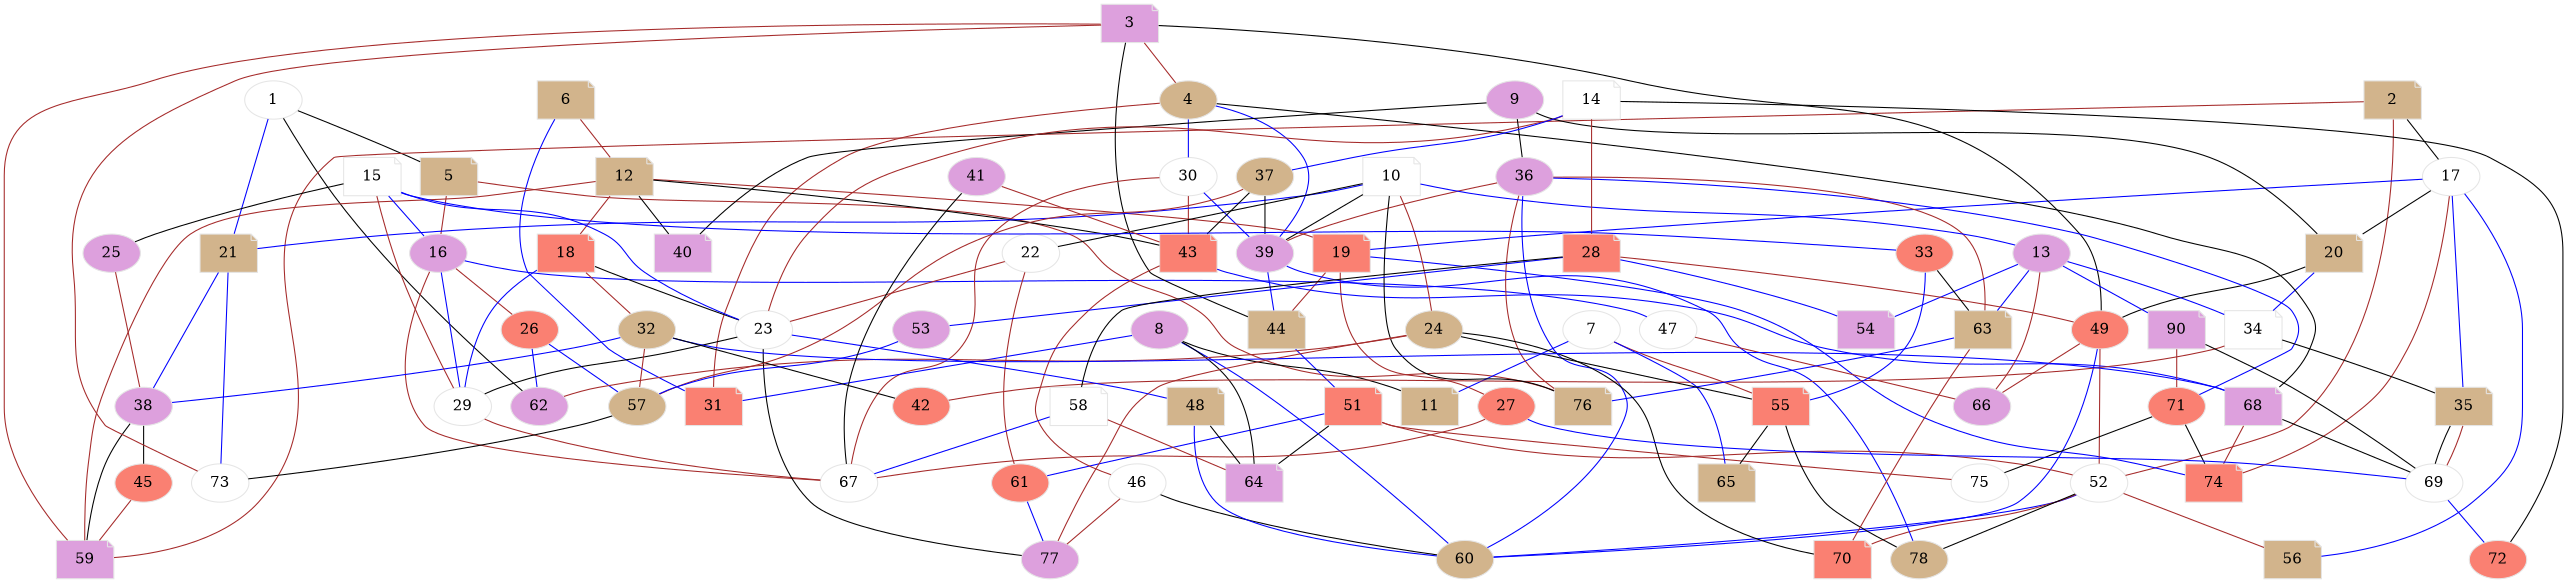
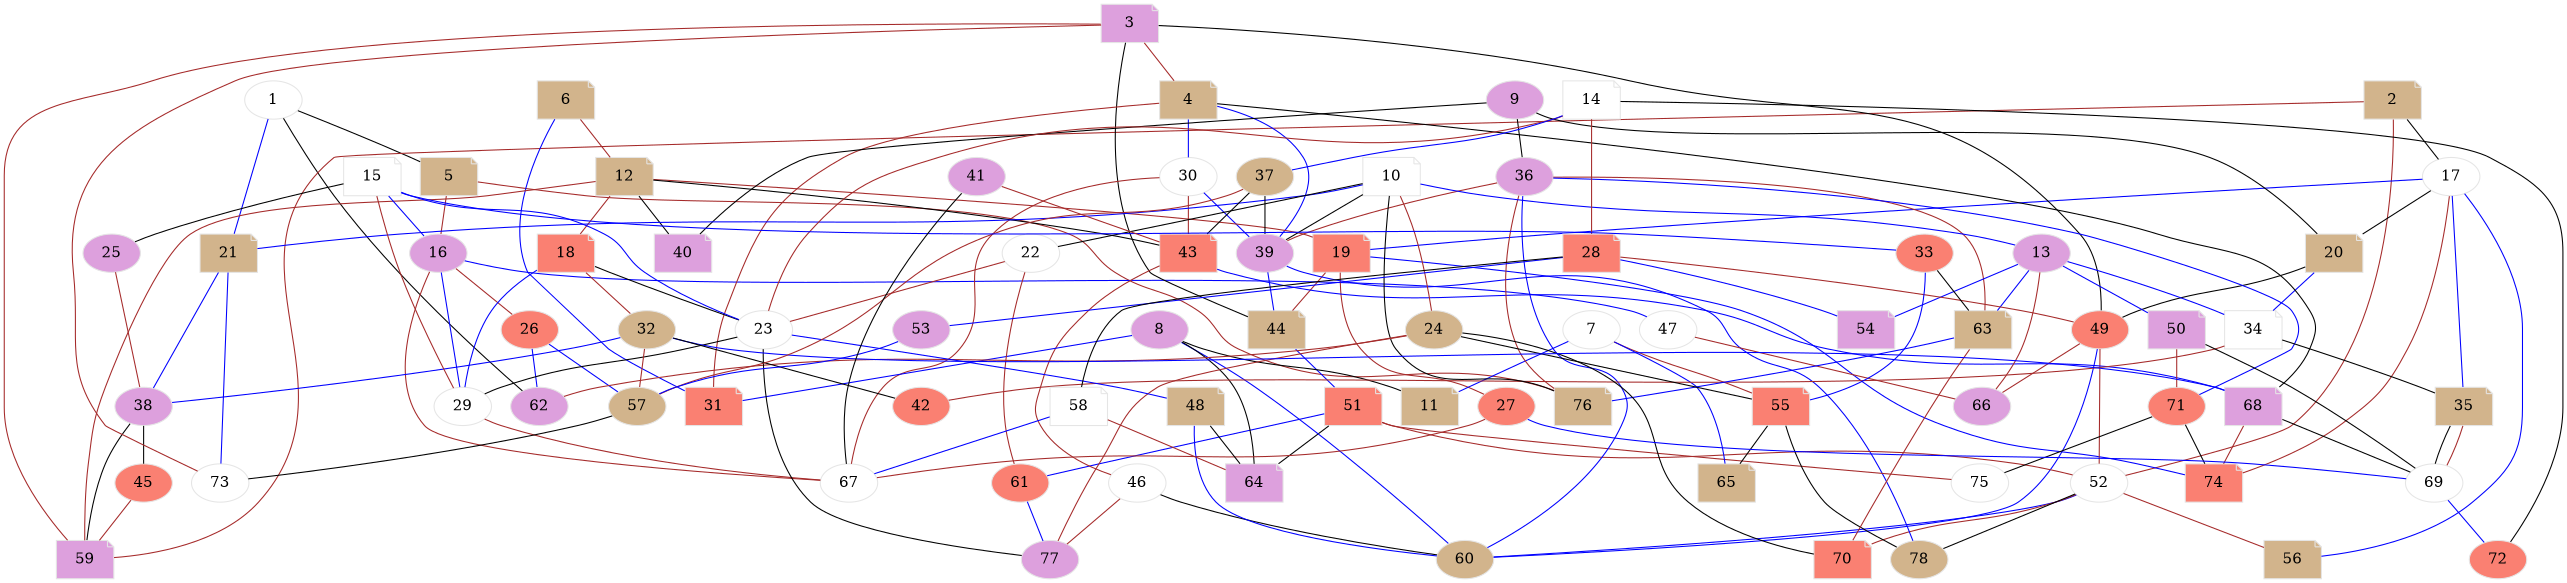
(1188, 100) -> (1188, 100)
(2177, 330) -> (2177, 330)
